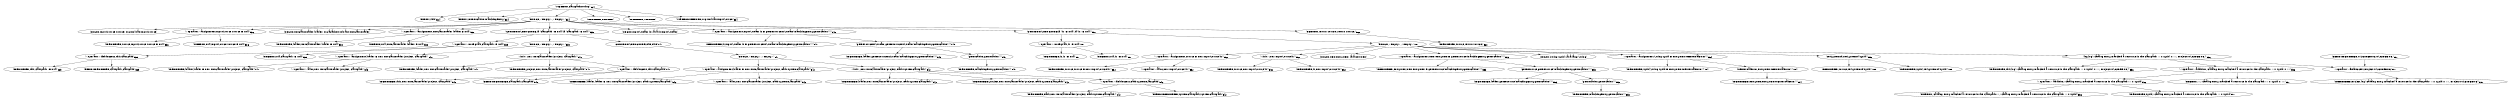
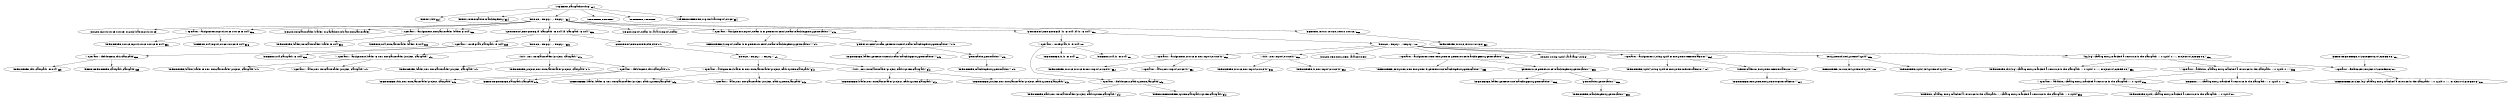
(366, 69) -> (366, 69)
(1014, 75) -> (1052, 75)
